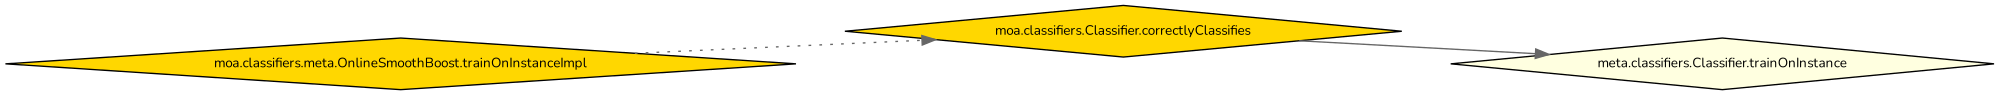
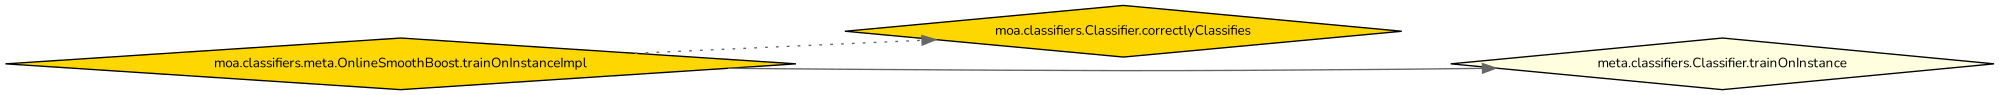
(1417, 47) -> (1105, 71)
